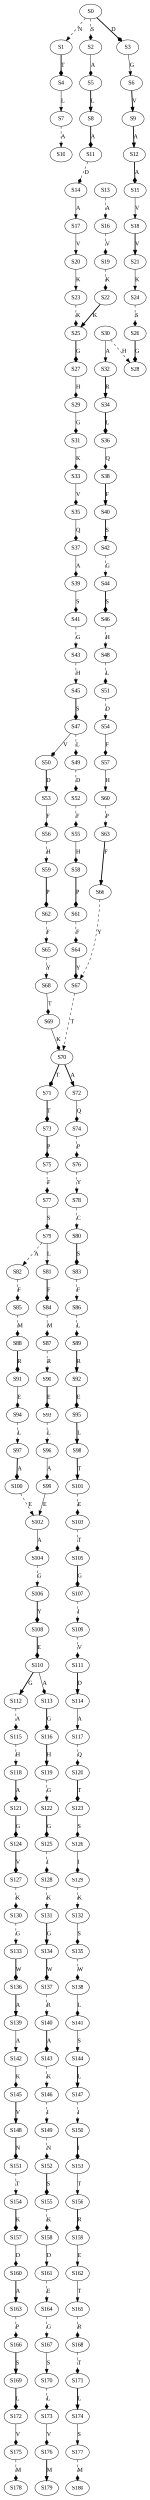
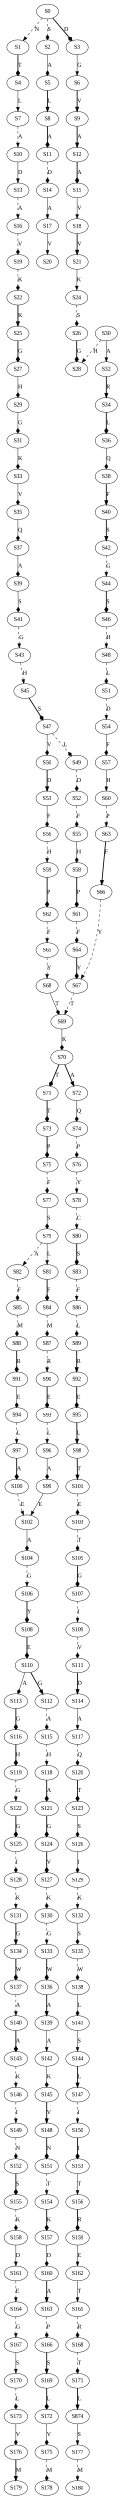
none -> (18, 170)
(76, 298) -> none
(69, 1020) -> (70, 1002)
(47, 1753) -> (16, 1752)
(49, 2005) -> (18, 2005)
(78, 2417) -> (78, 2417)
(78, 2468) -> (78, 2468)
